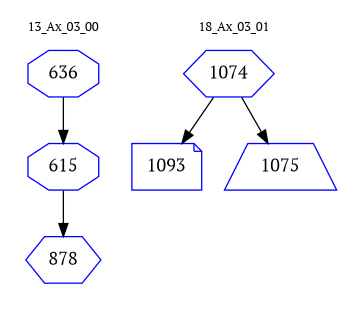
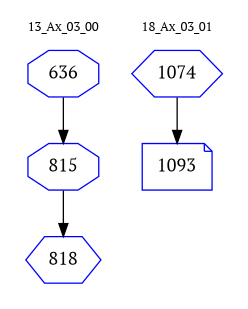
(63, 167) -> (63, 167)
(281, 167) -> none
(63, 260) -> (63, 260)
